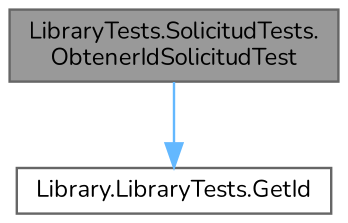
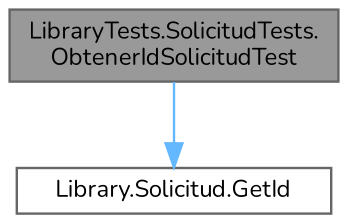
(174, 191) -> (174, 191)
